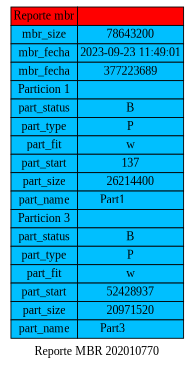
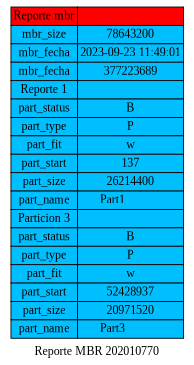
(44, 89) -> (44, 89)
